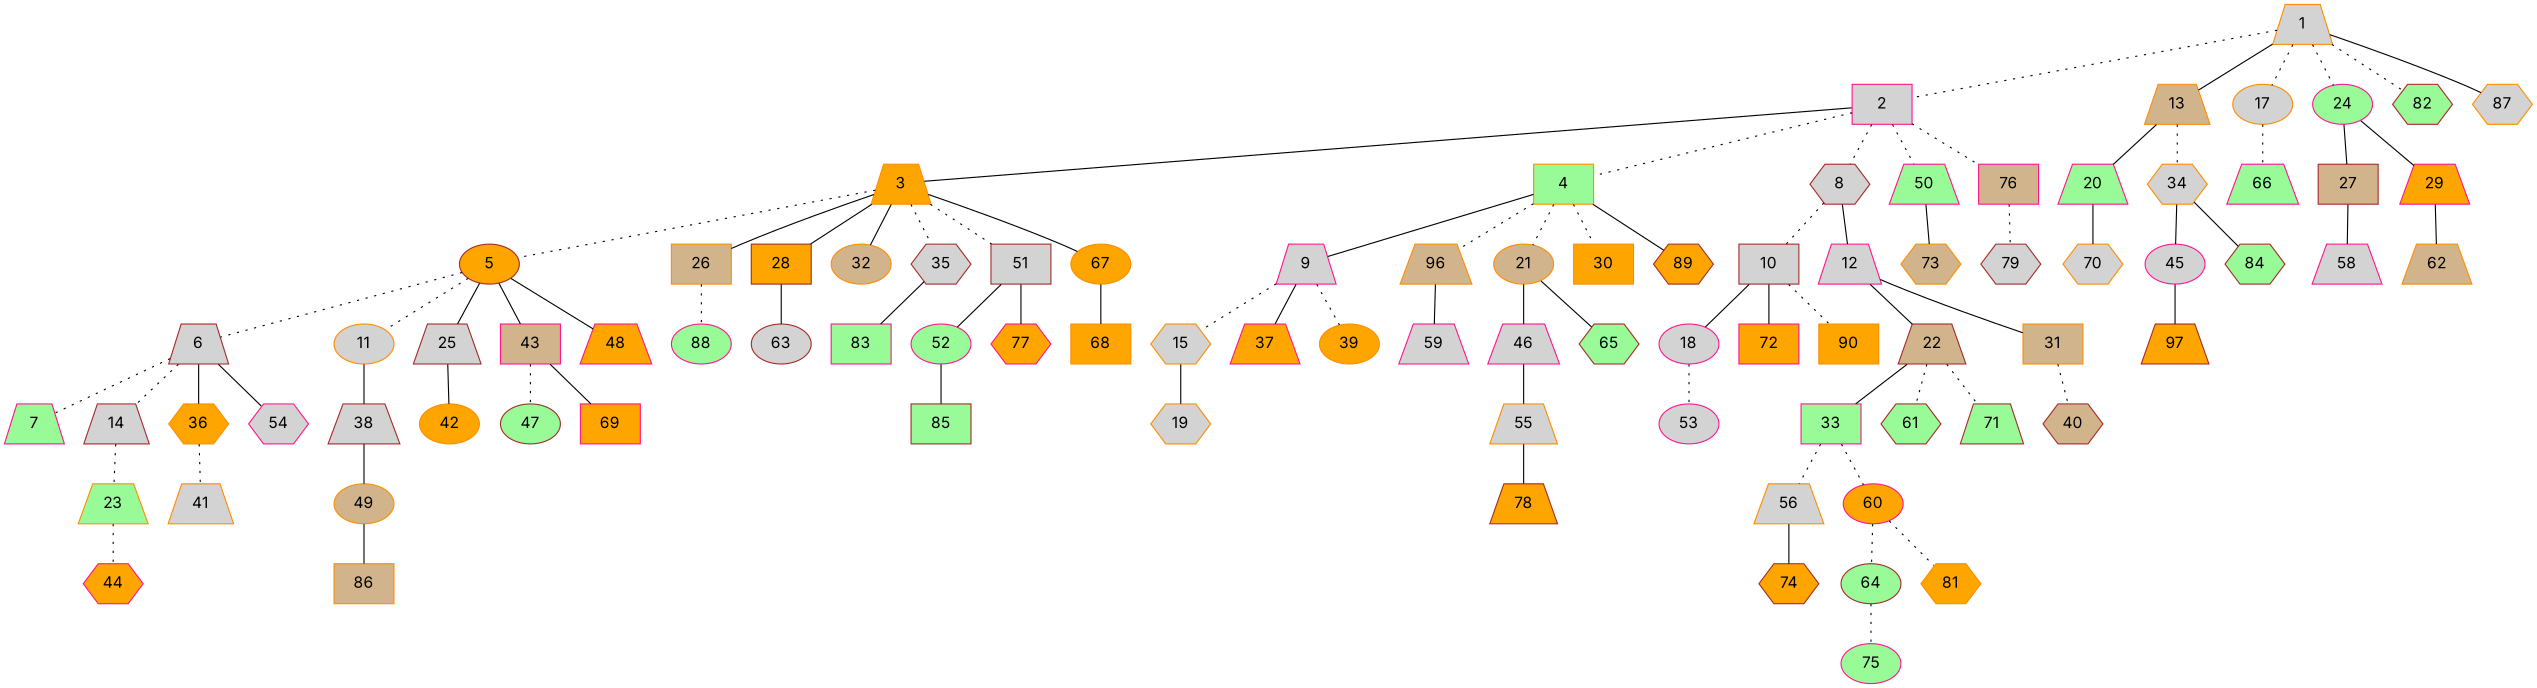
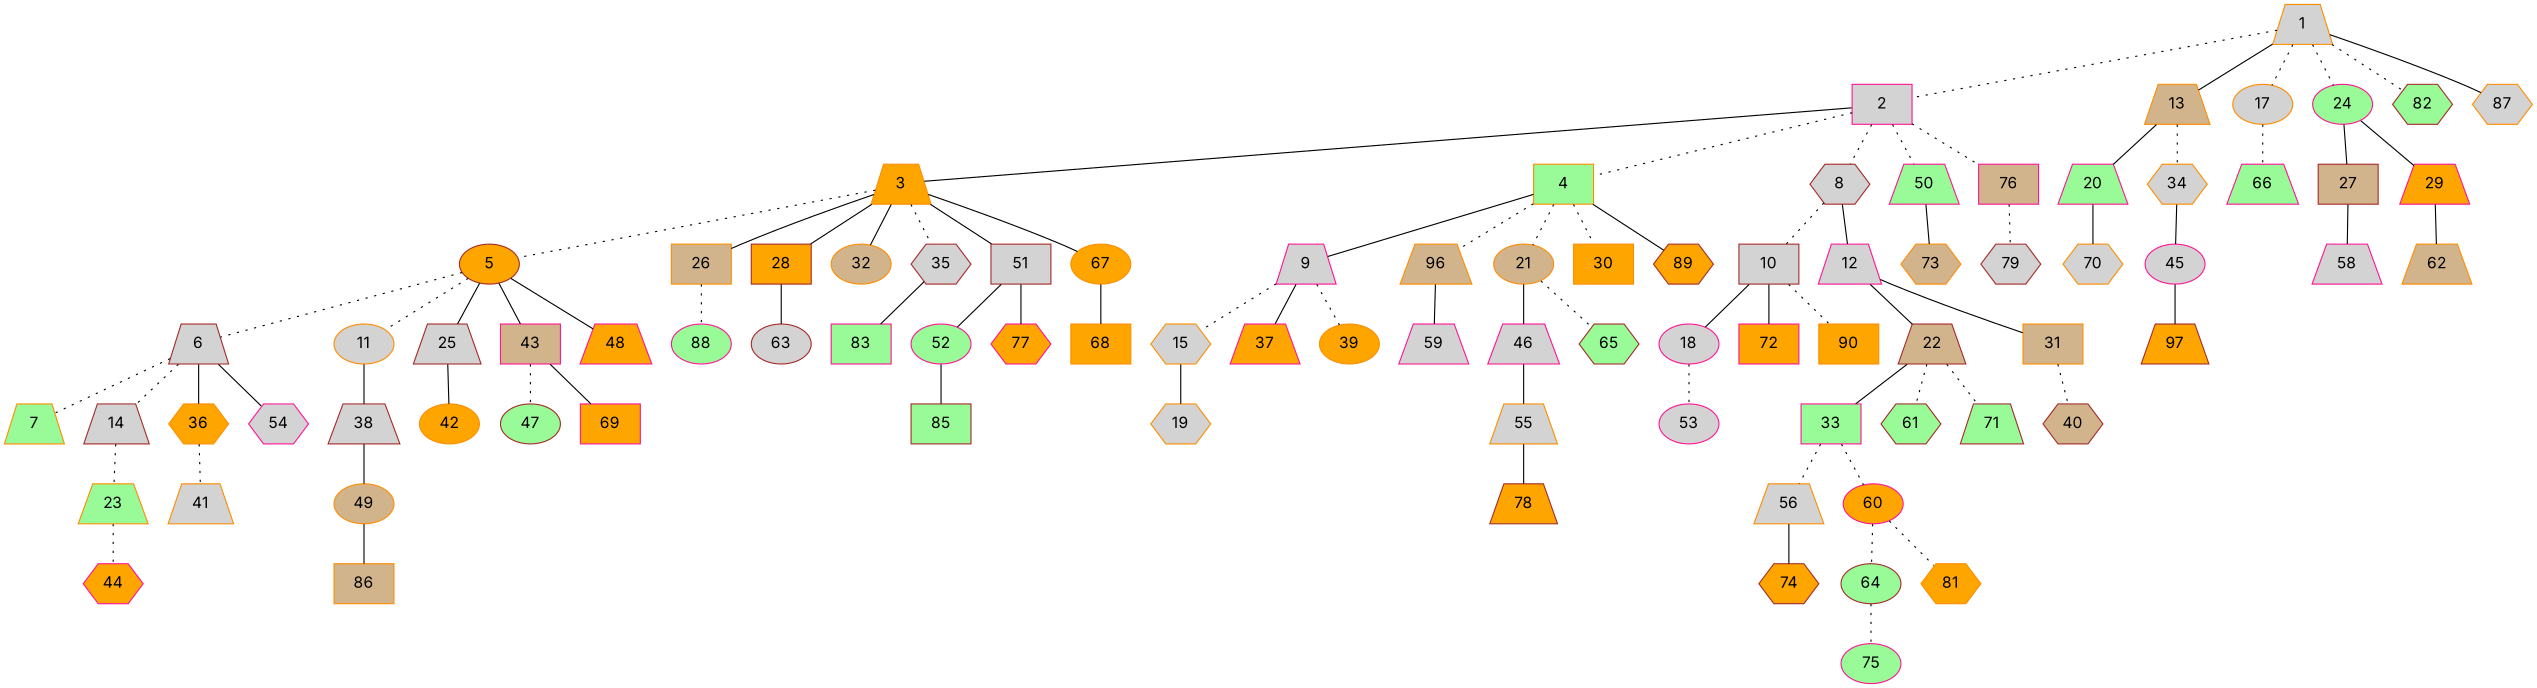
(961, 224) -> (961, 224)
(2255, 264) -> none
(1566, 304) -> (1566, 304)
(34, 424) -> (34, 424)
